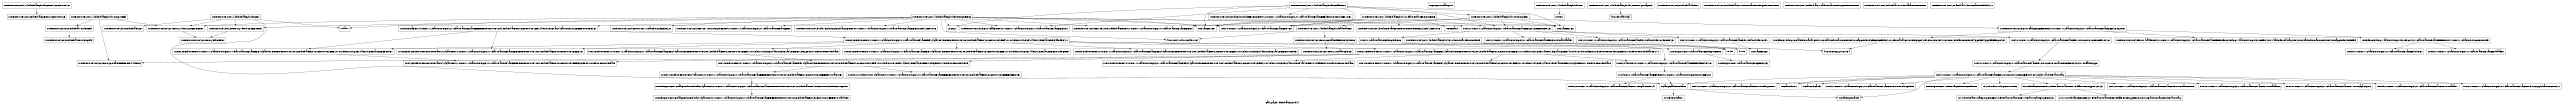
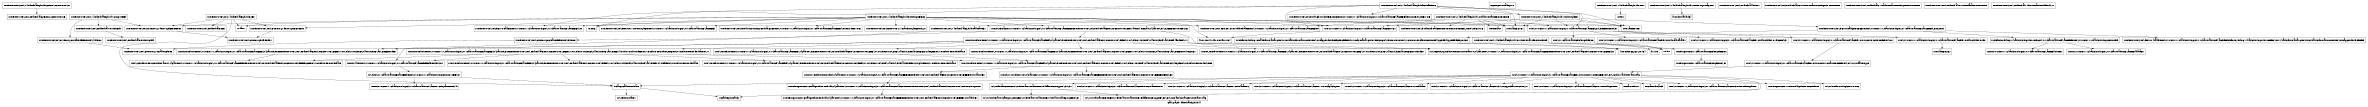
(1249, 35) -> (1278, 34)
(665, 60) -> (108, 46)
